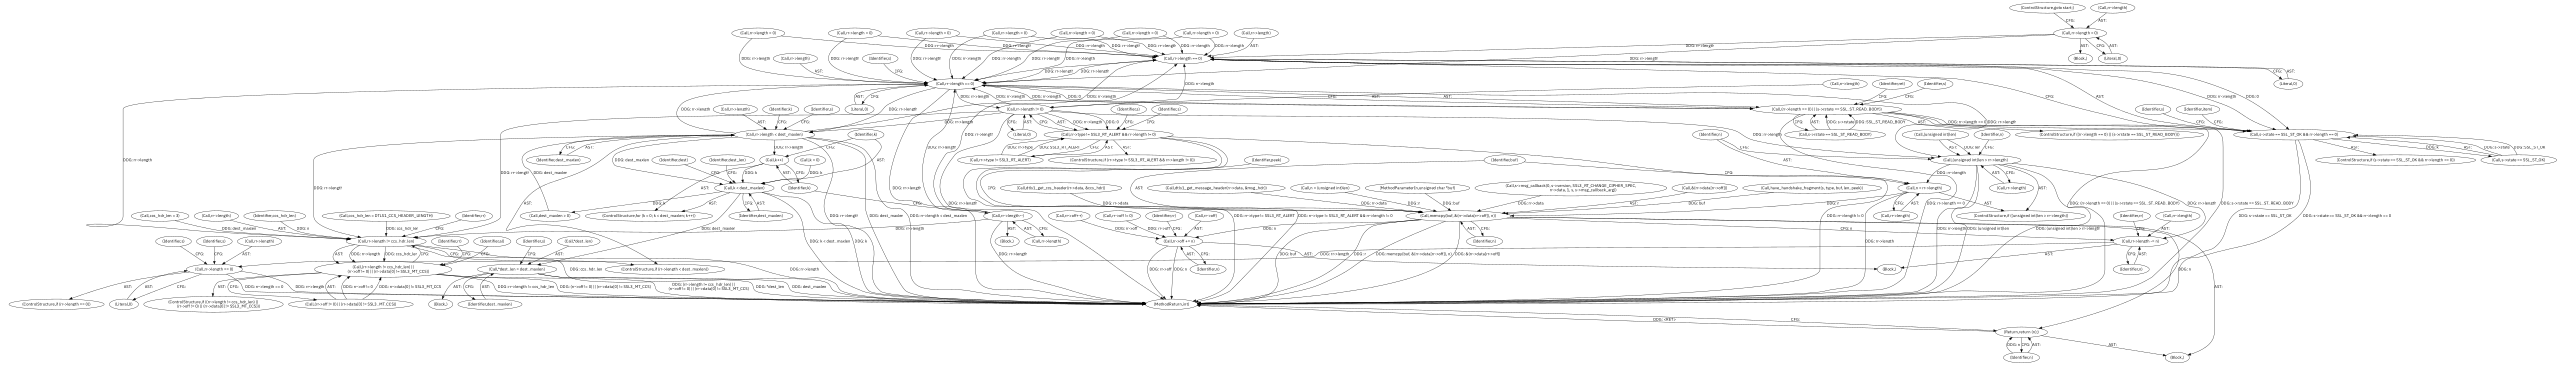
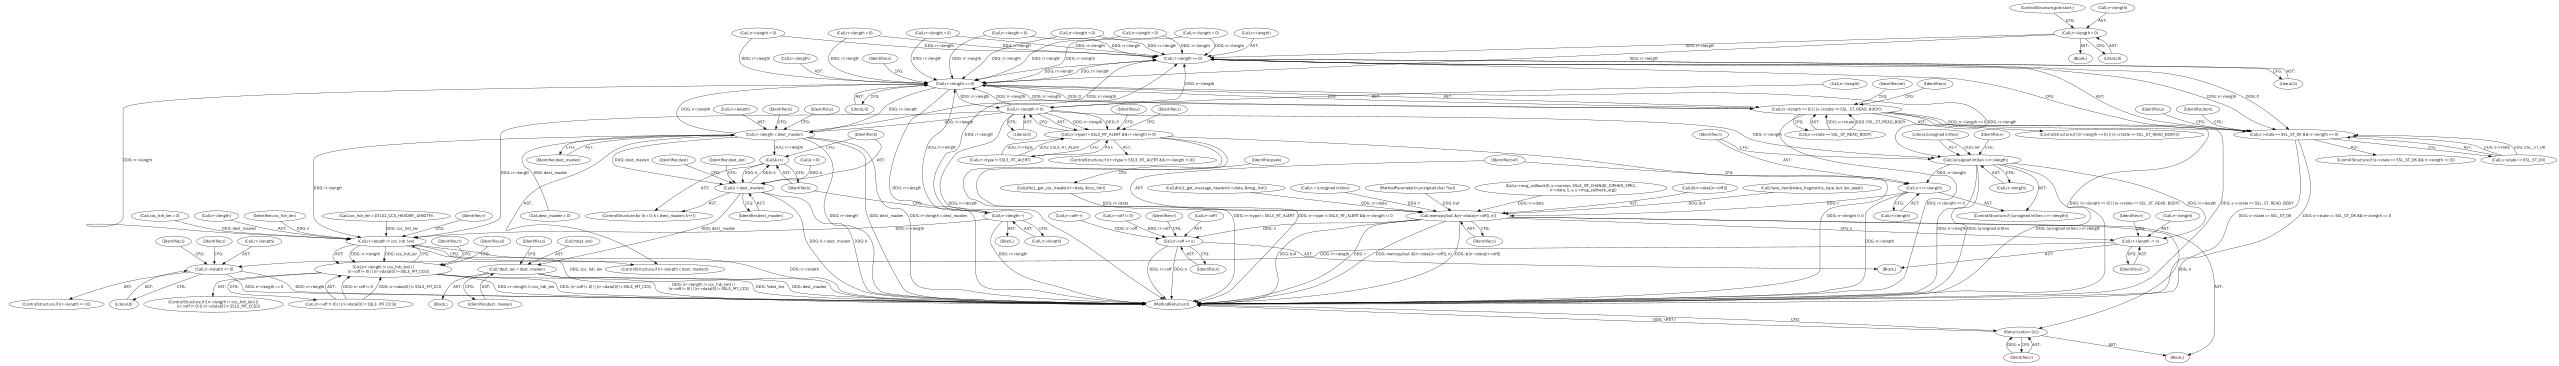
(1935, 135) -> (1935, 135)
(2432, 147) -> (2432, 147)
(648, 202) -> (758, 175)
(1003, 203) -> (1163, 167)
